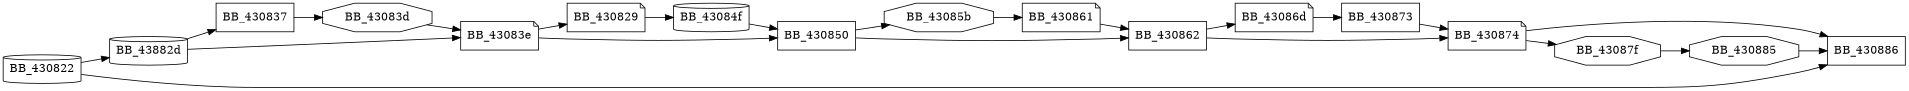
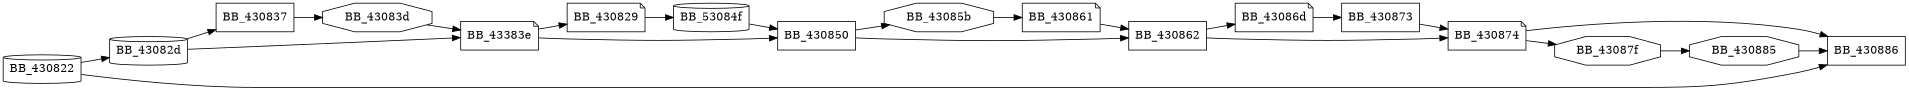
(711, 17) -> (711, 17)
(500, 36) -> (500, 36)
(149, 51) -> (149, 51)
